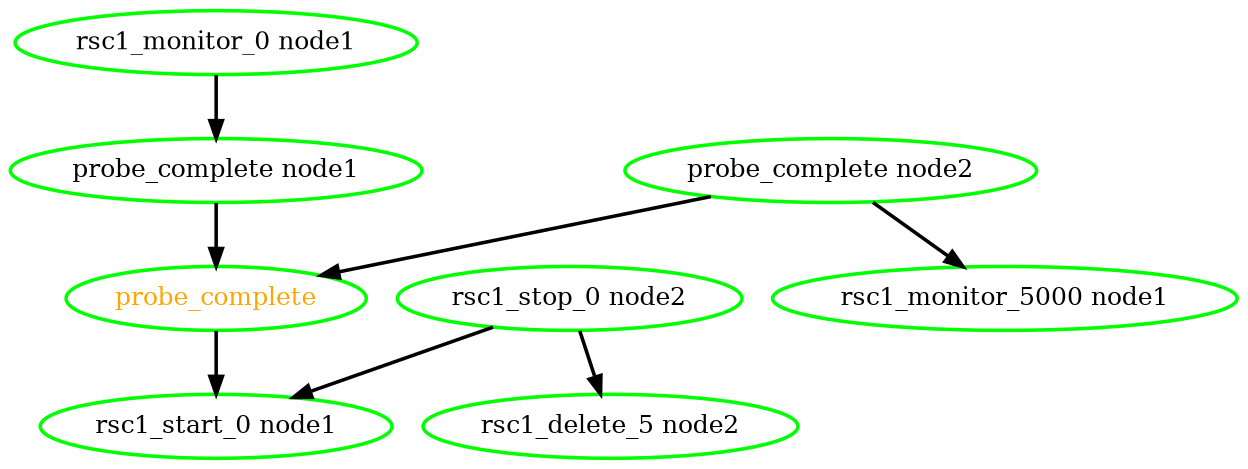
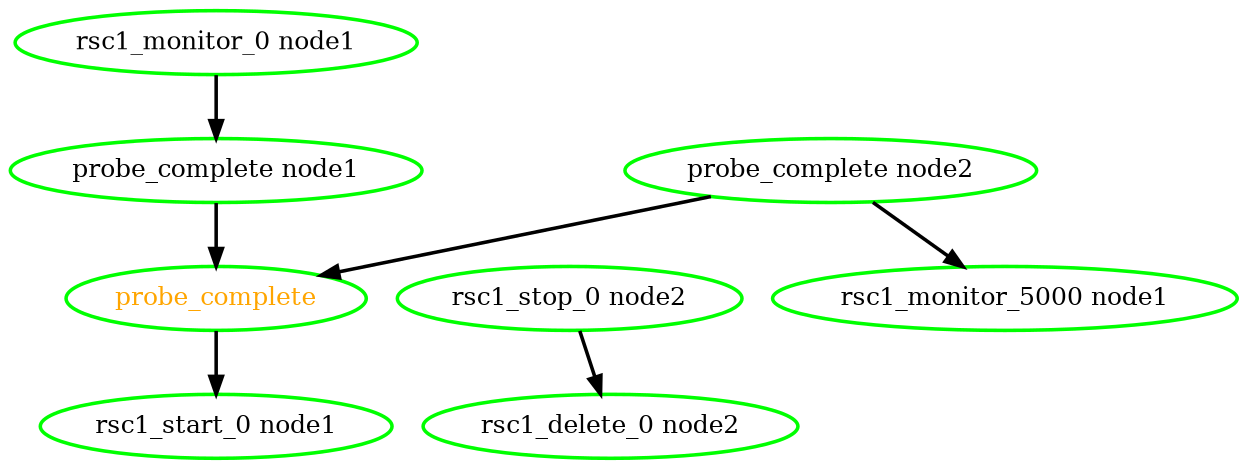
(402, 359) -> none
(611, 426) -> (611, 426)
